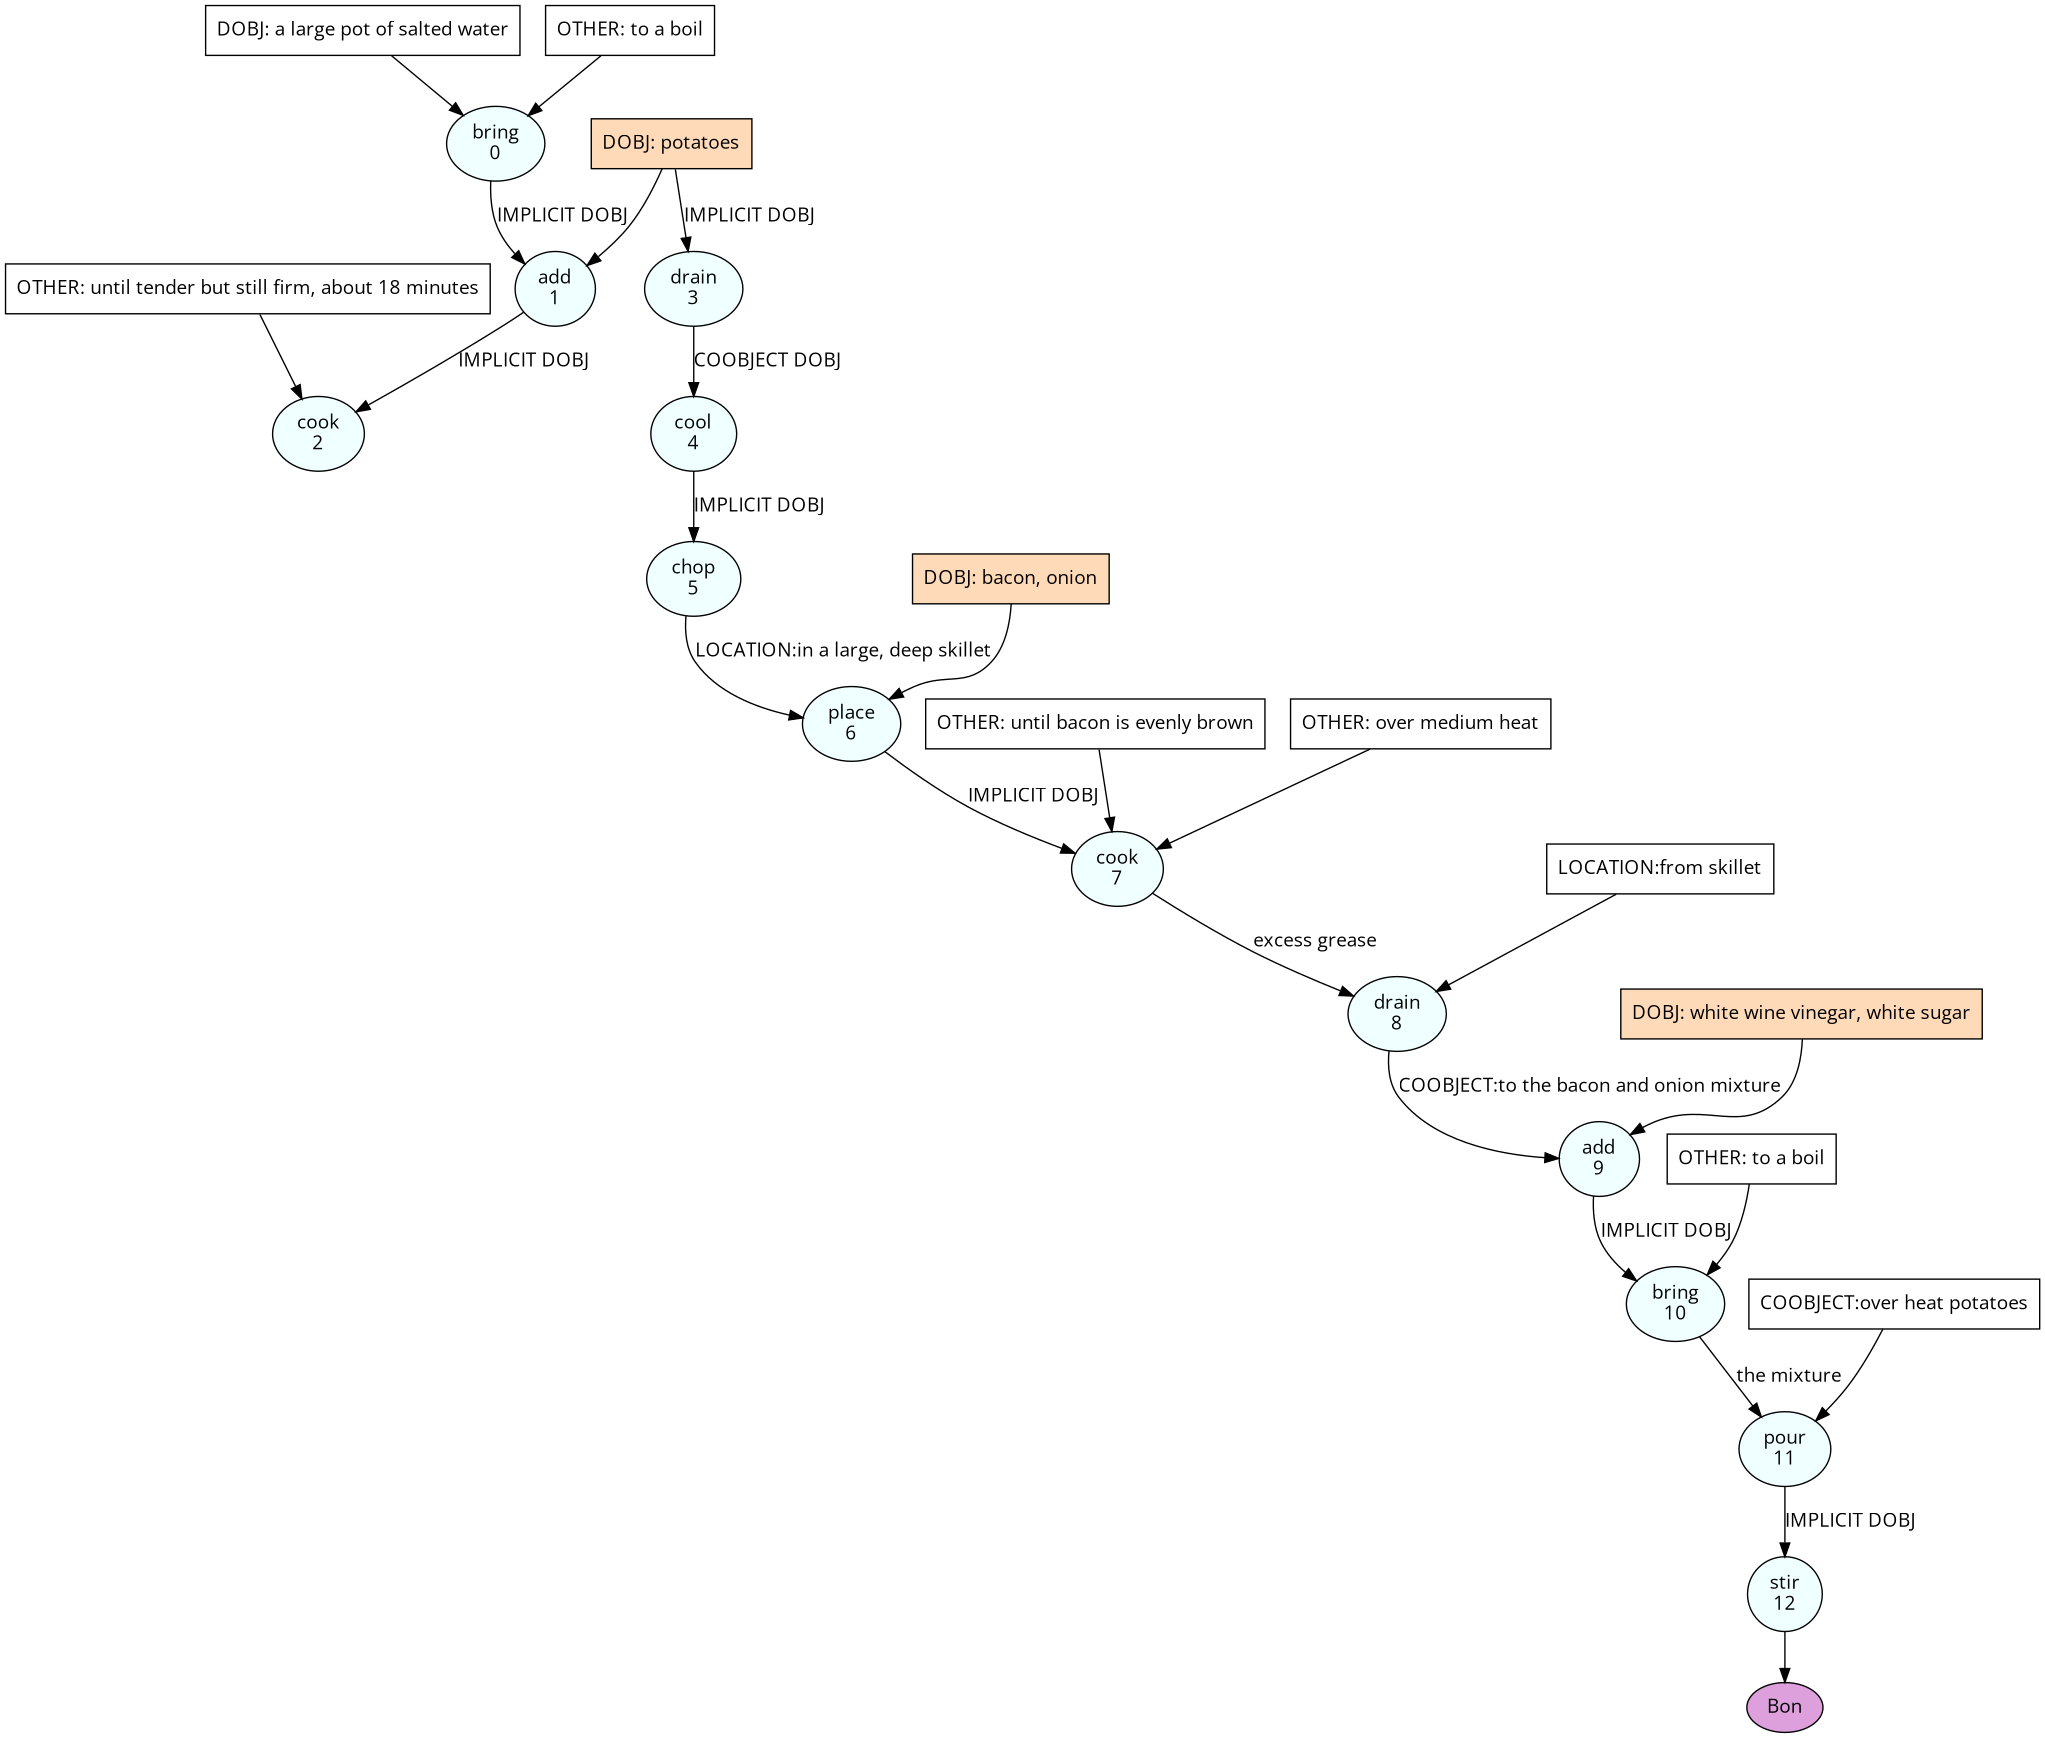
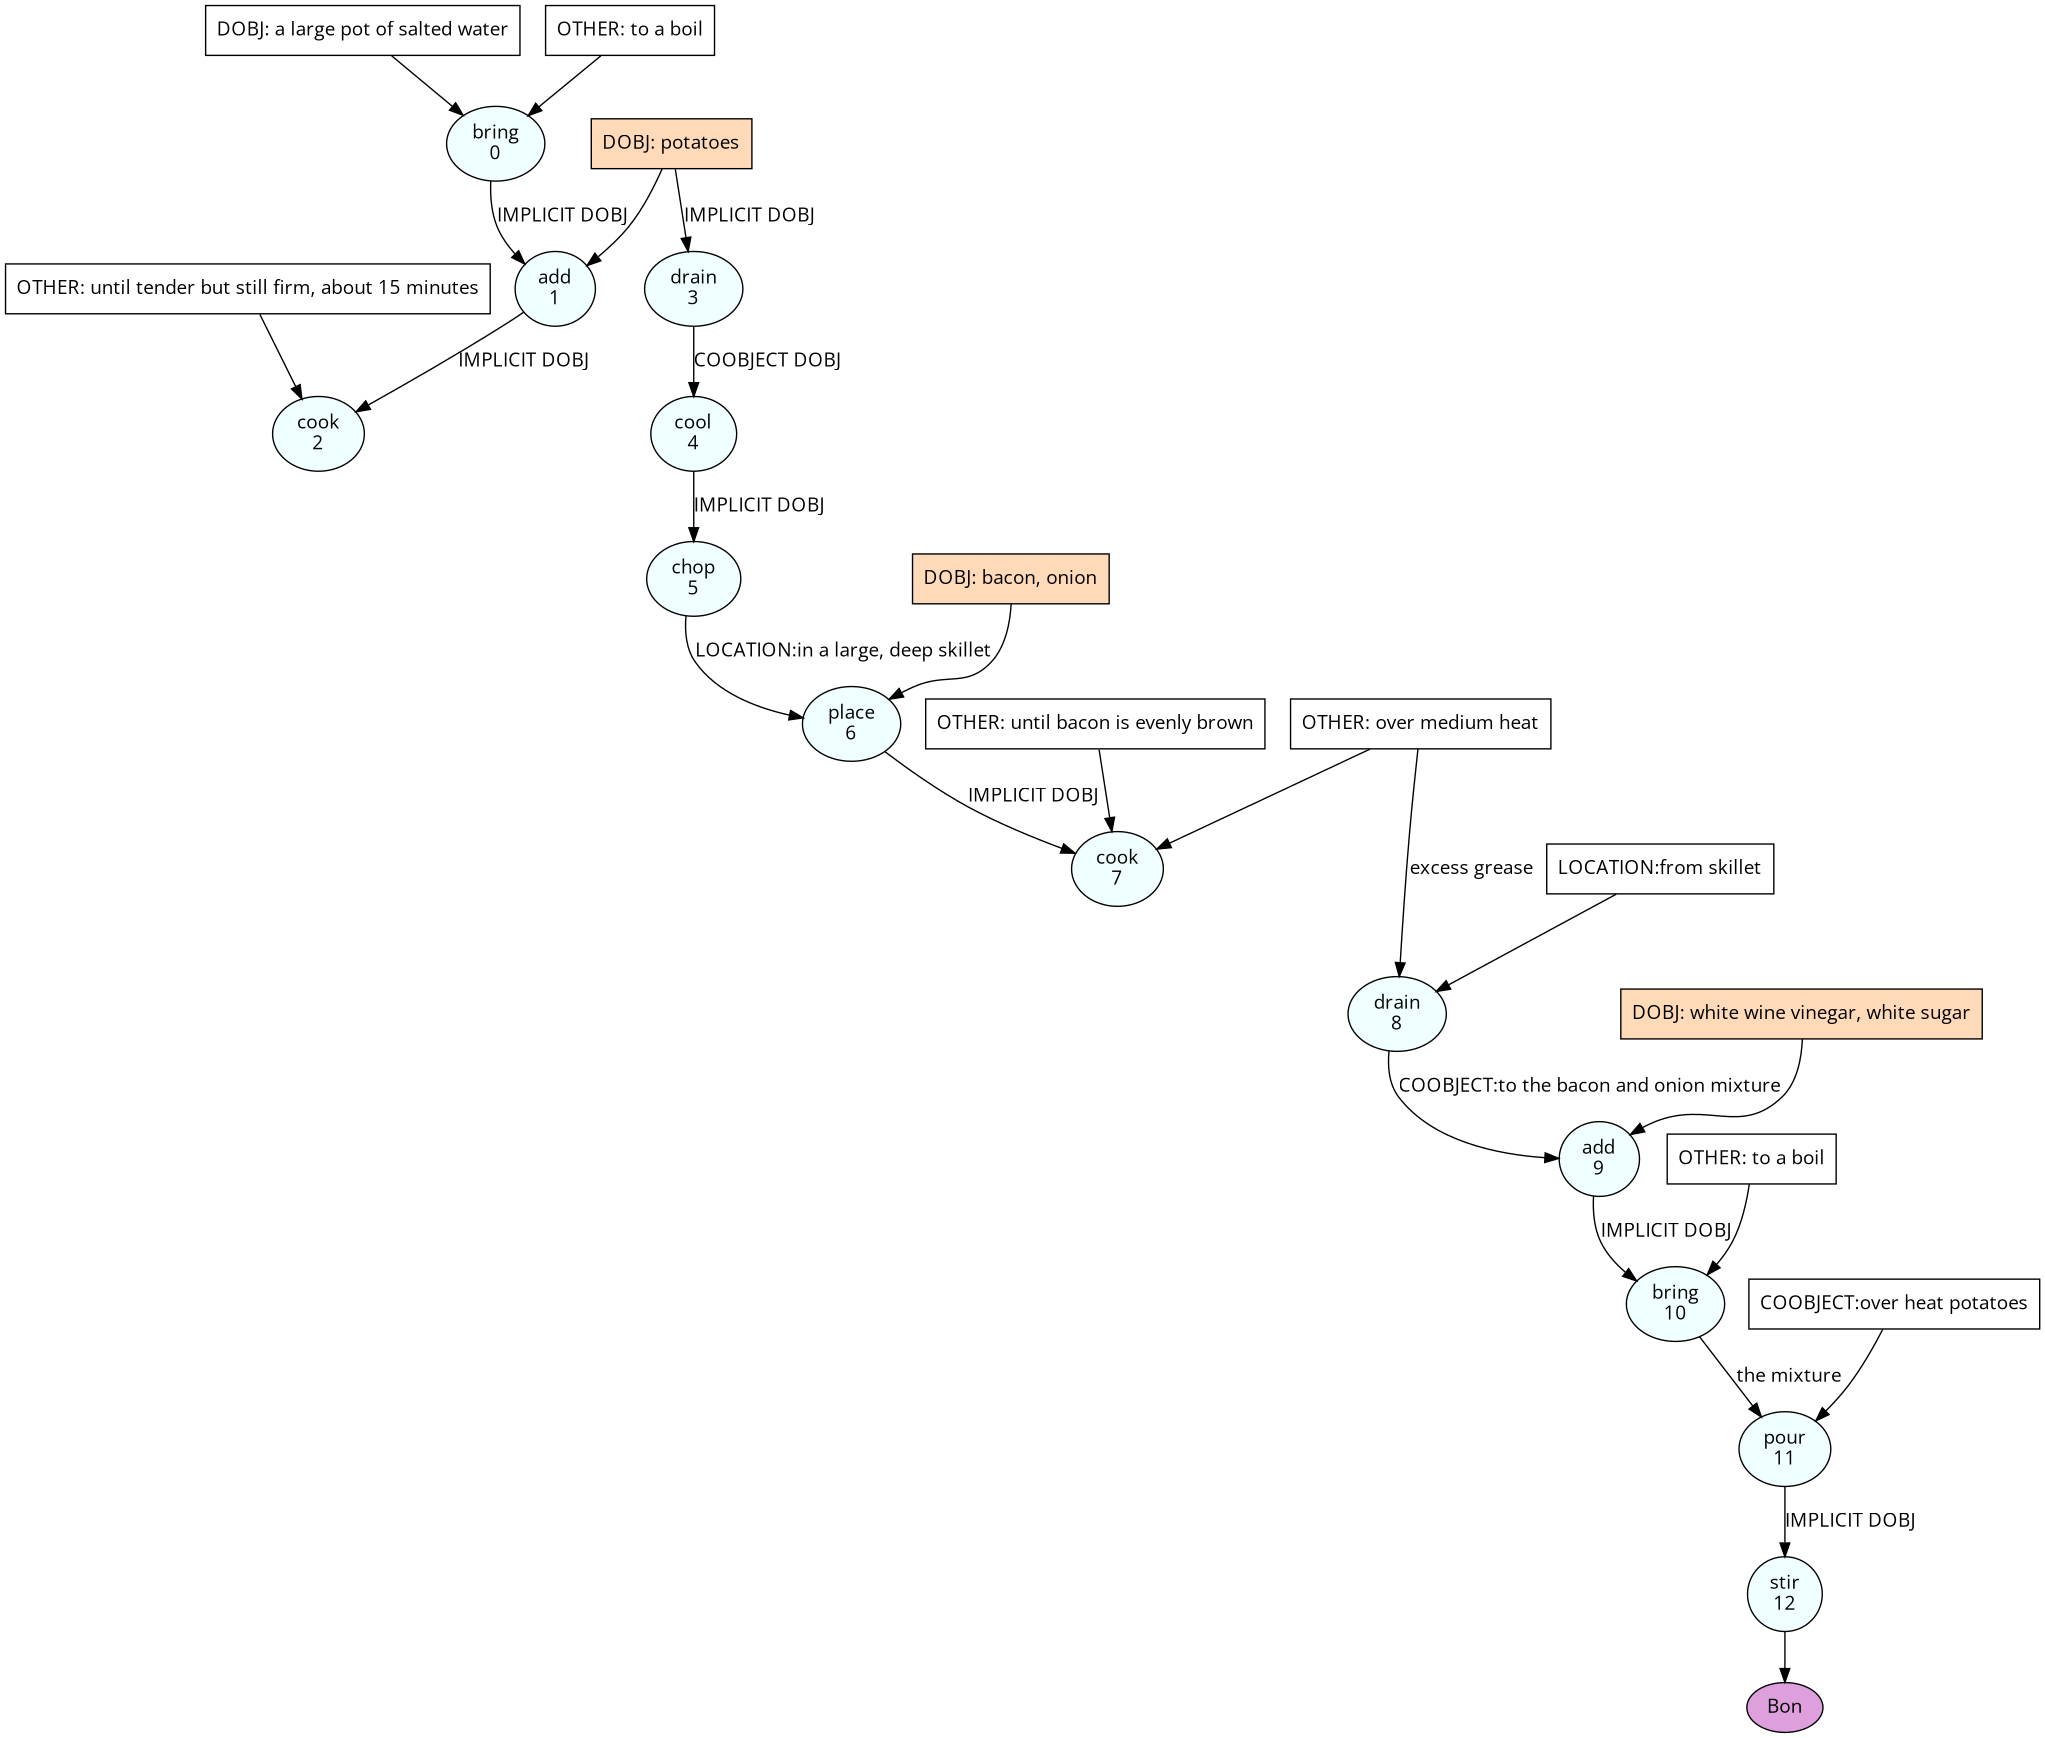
(248, 289) -> (248, 289)
(1244, 947) -> (1408, 856)
